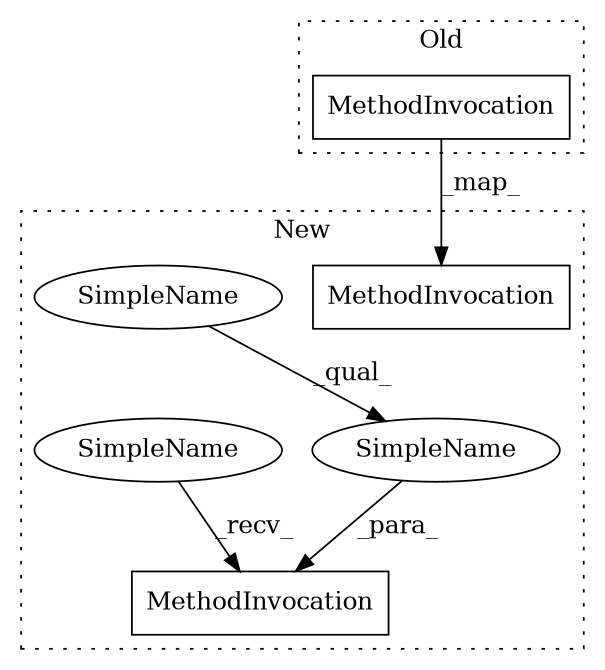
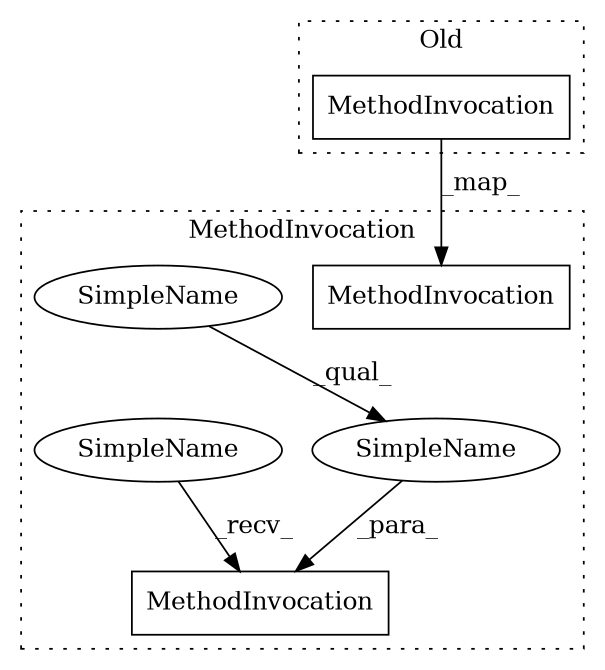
(302, 231) -> (302, 231)
